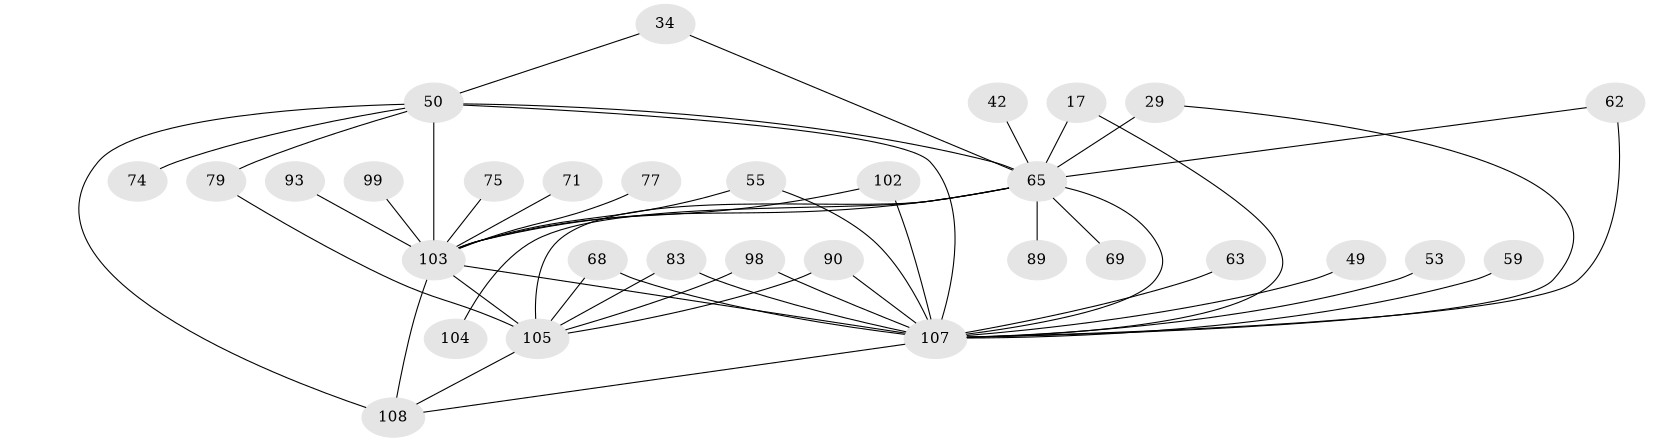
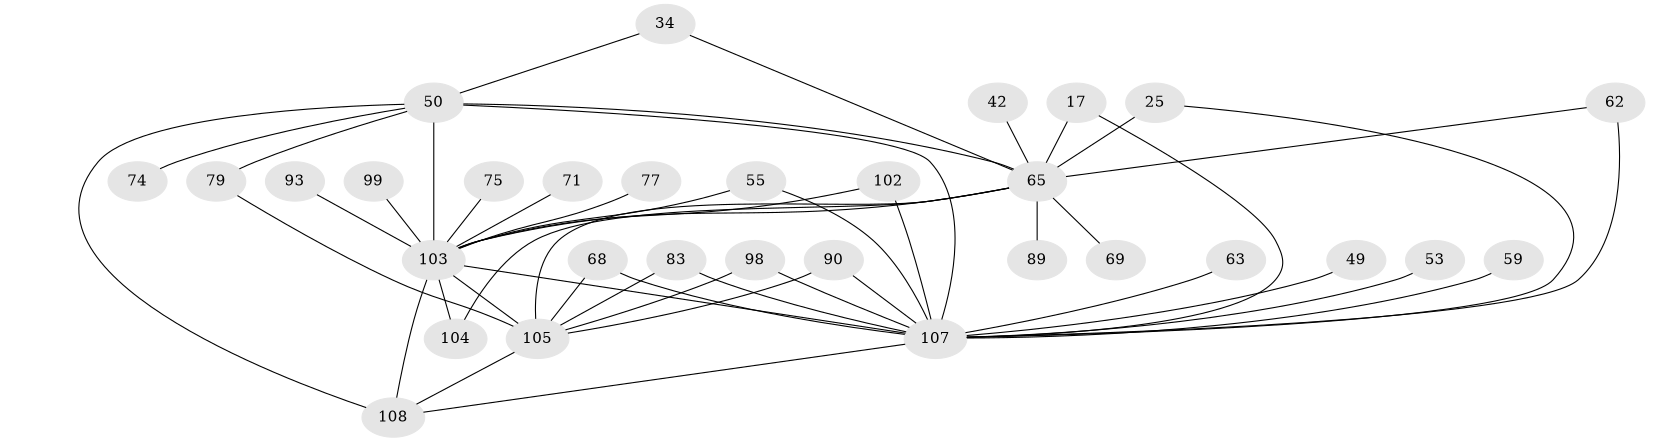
(1155, 103) -> (1155, 103)
(1150, 285) -> none
none -> (443, 293)
